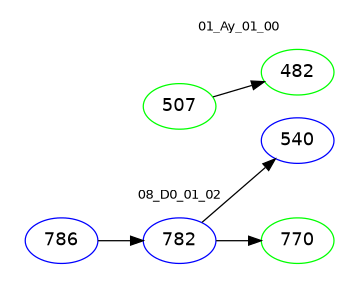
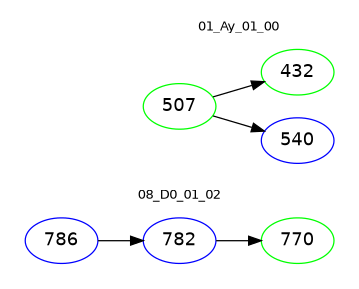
(298, 72) -> (298, 72)
(234, 195) -> (232, 122)
